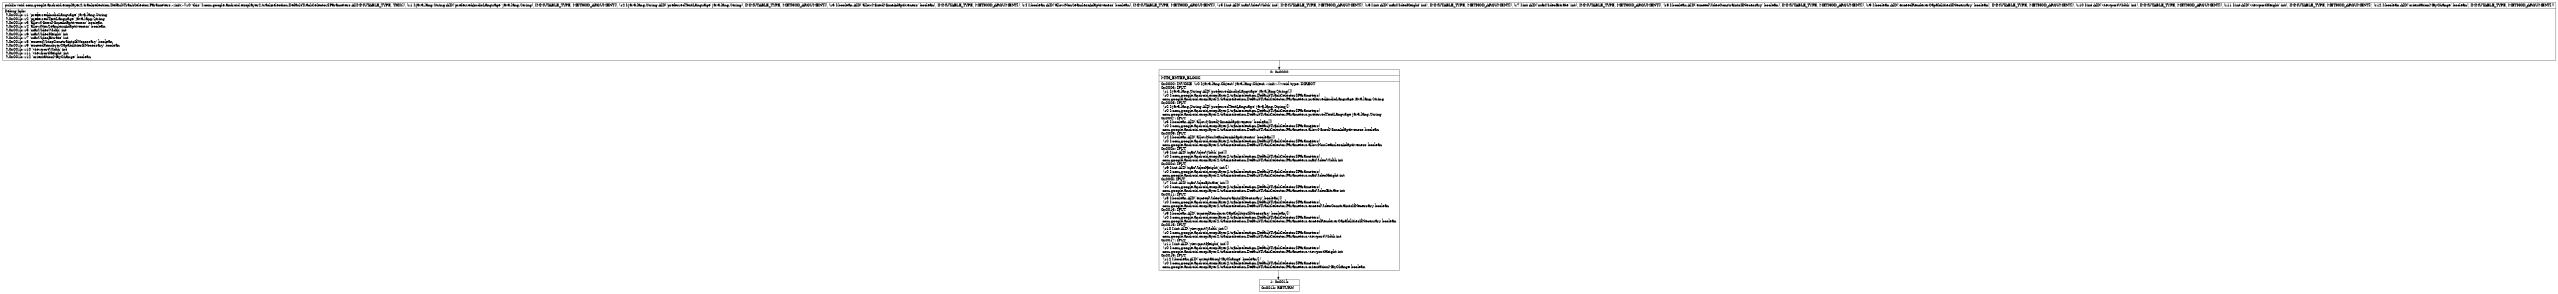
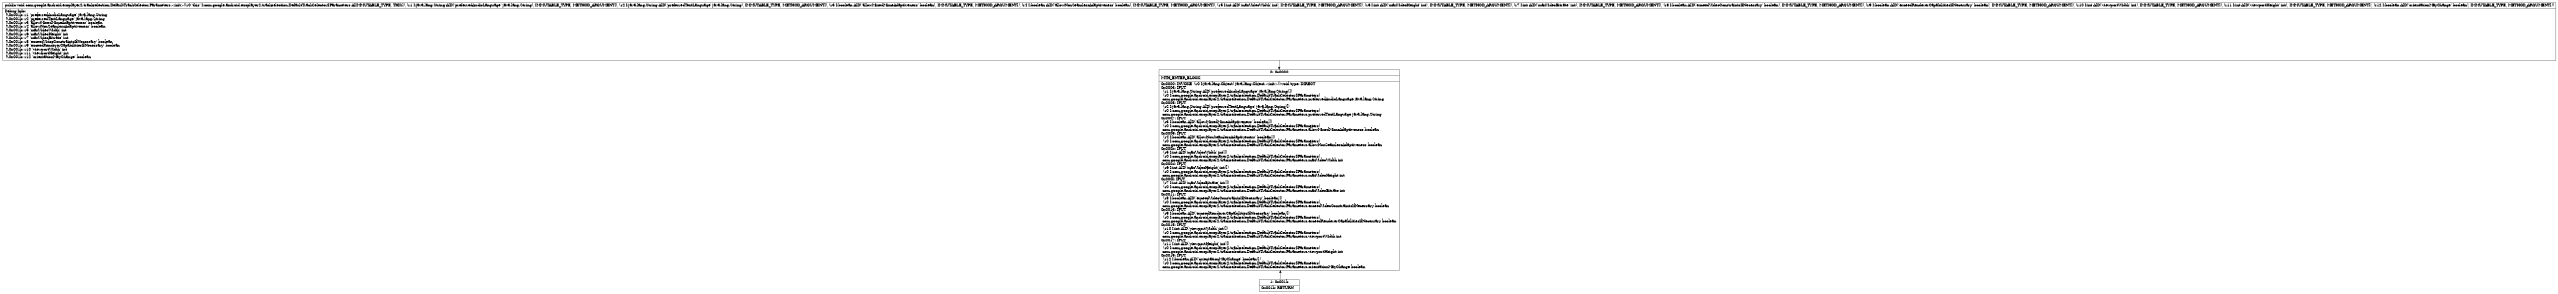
(1278, 274) -> (1280, 276)
